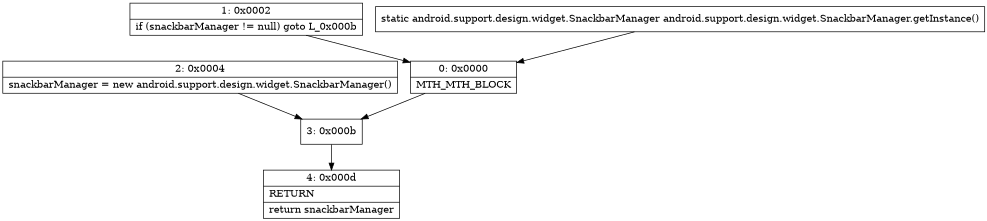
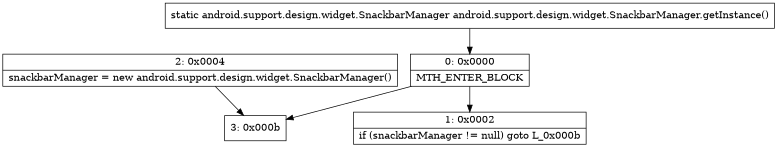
(355, 48) -> (470, 96)
(464, 85) -> (470, 78)
(331, 194) -> none
